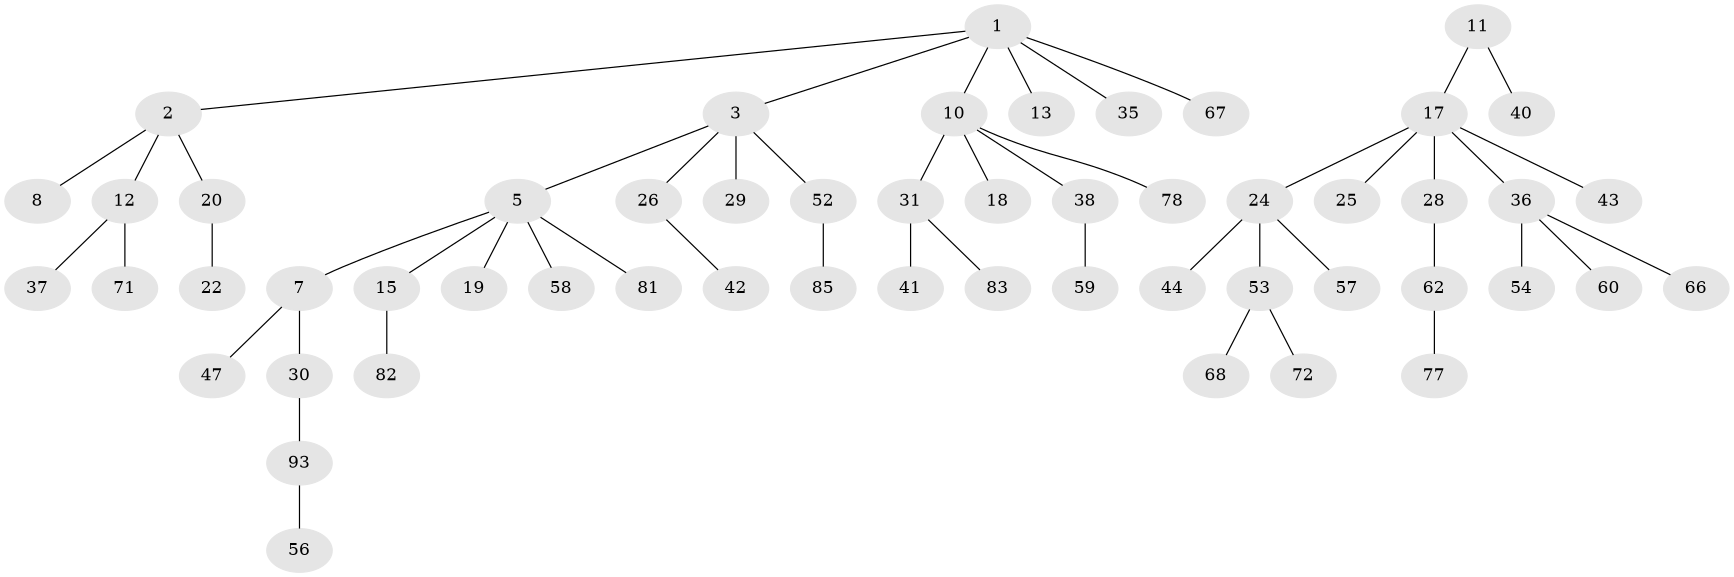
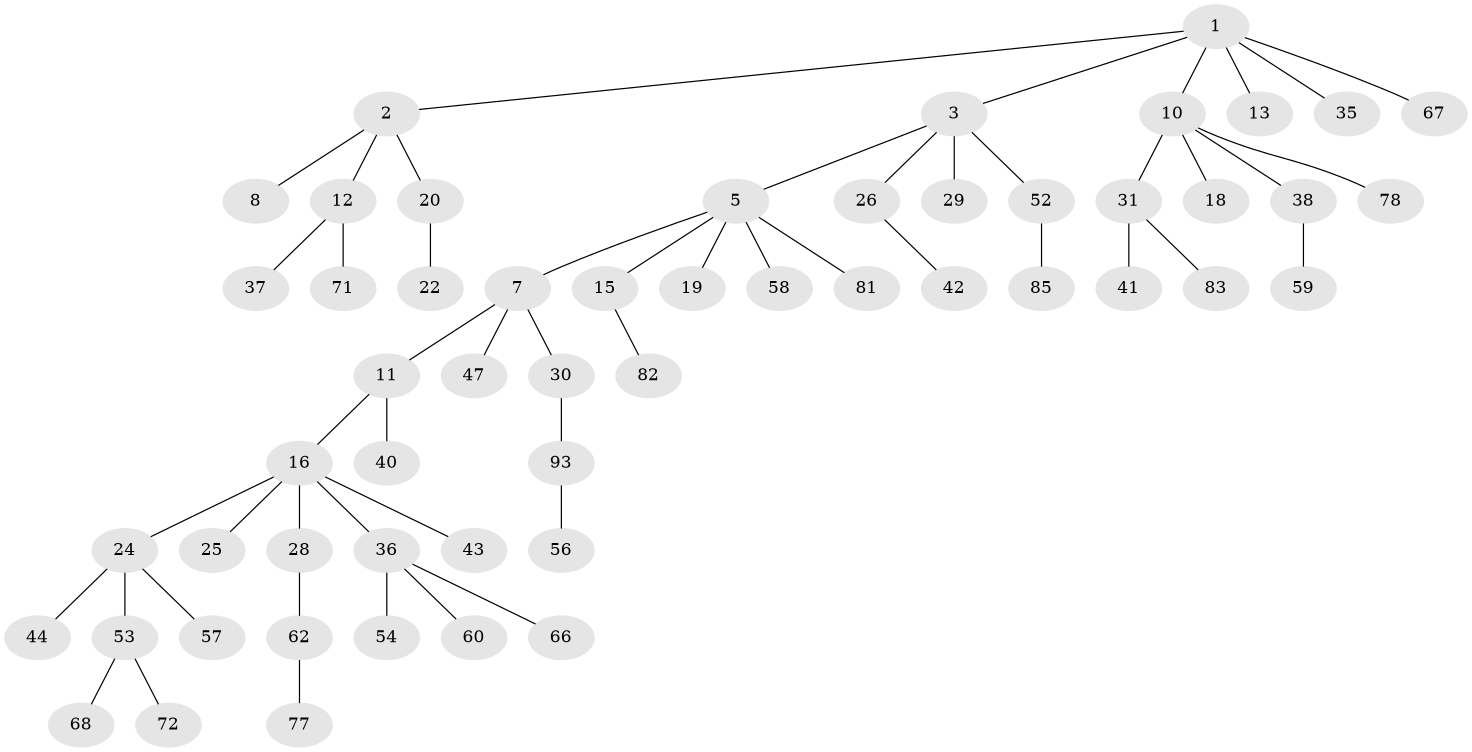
(1434, 114) -> (299, 463)
none -> (452, 332)
